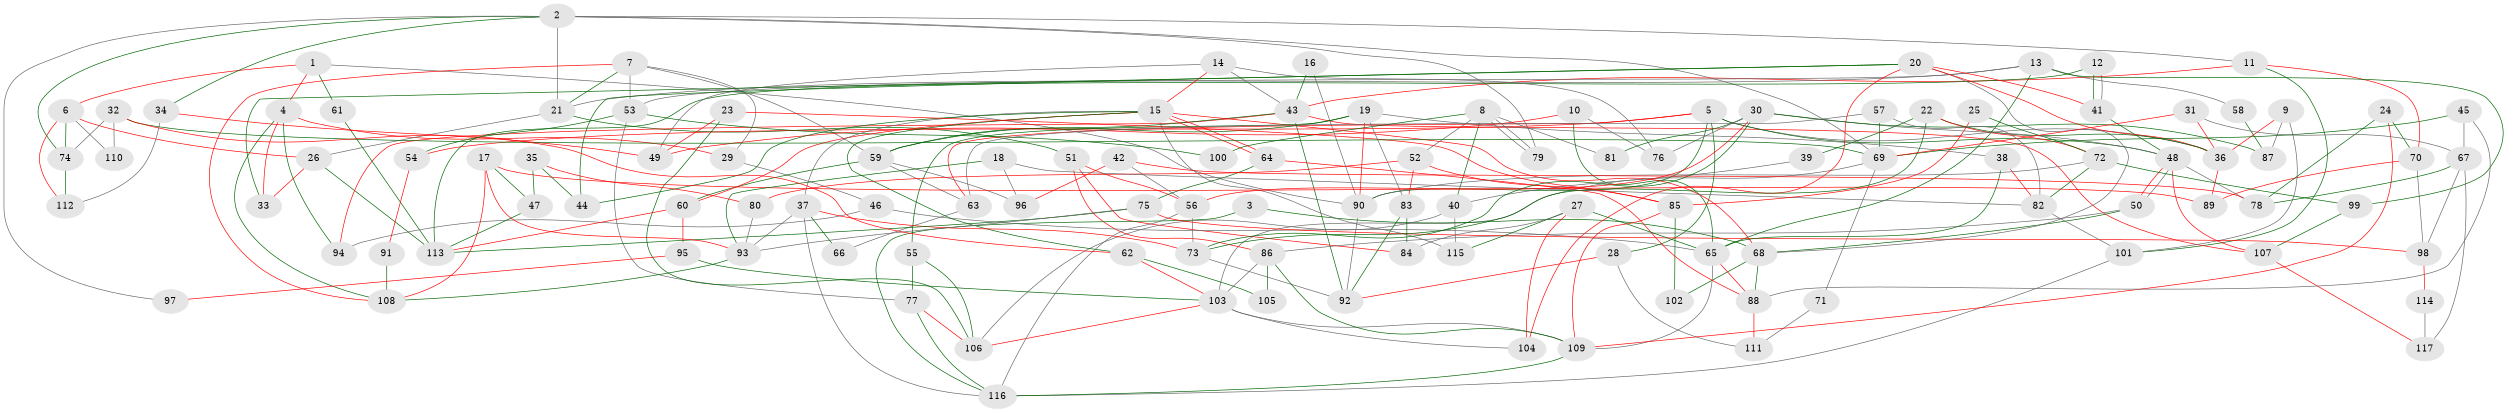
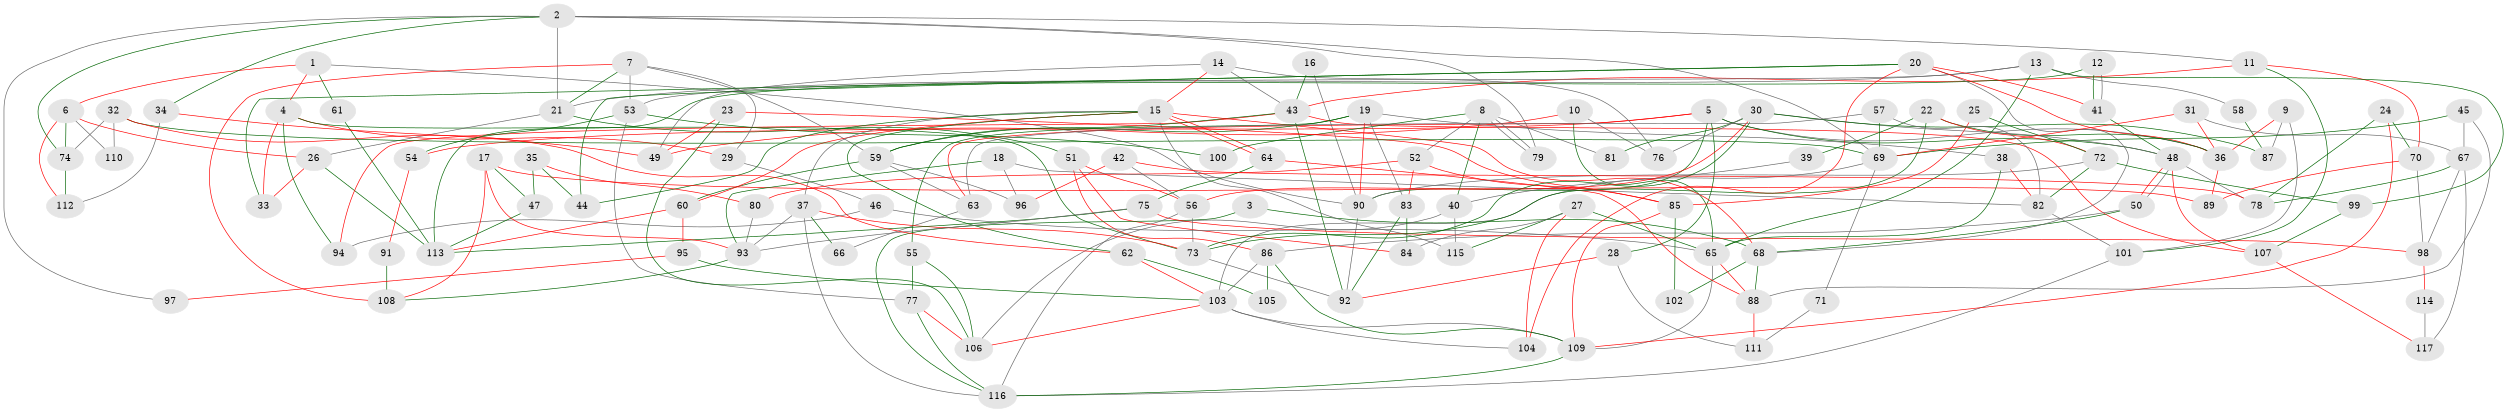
(253, 237) -> (759, 127)
